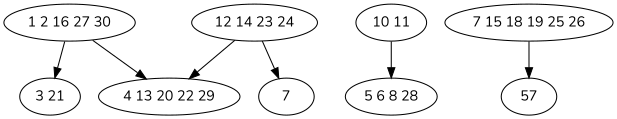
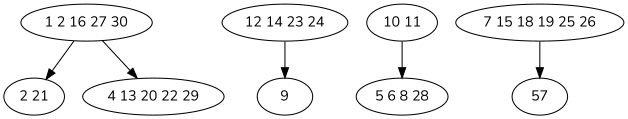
(216, 56) -> none
(50, 97) -> (34, 97)
(286, 97) -> (285, 97)
